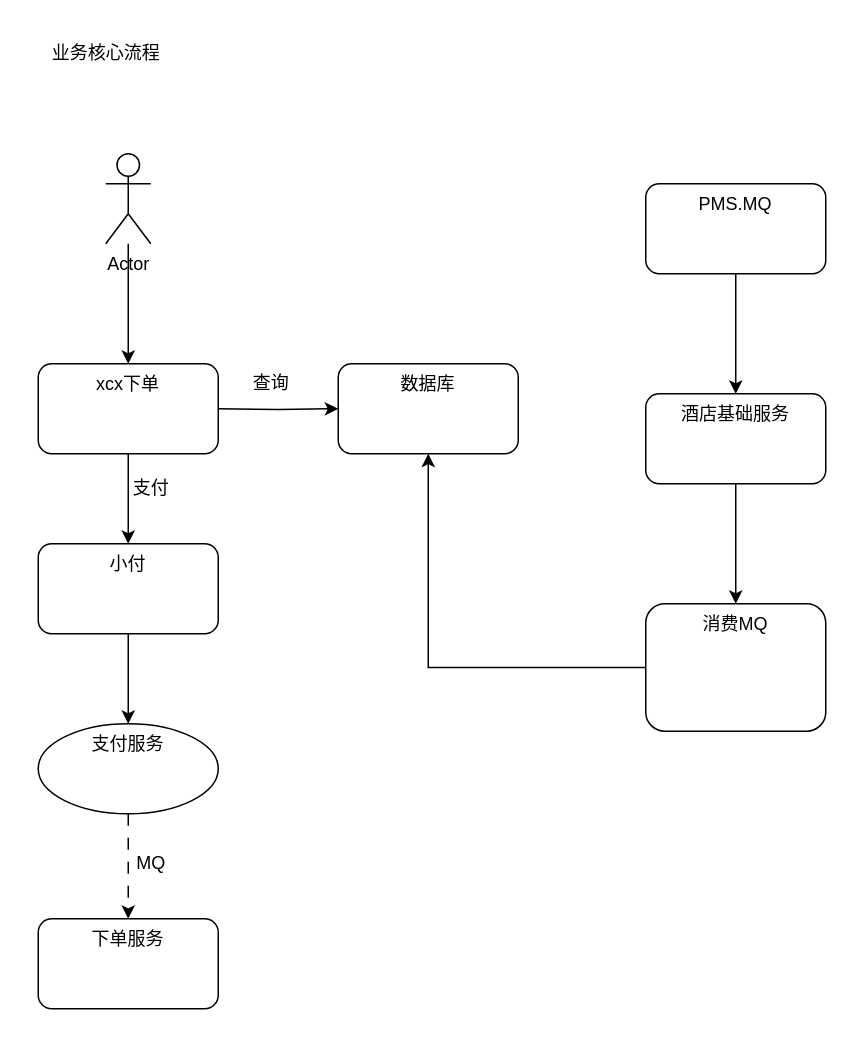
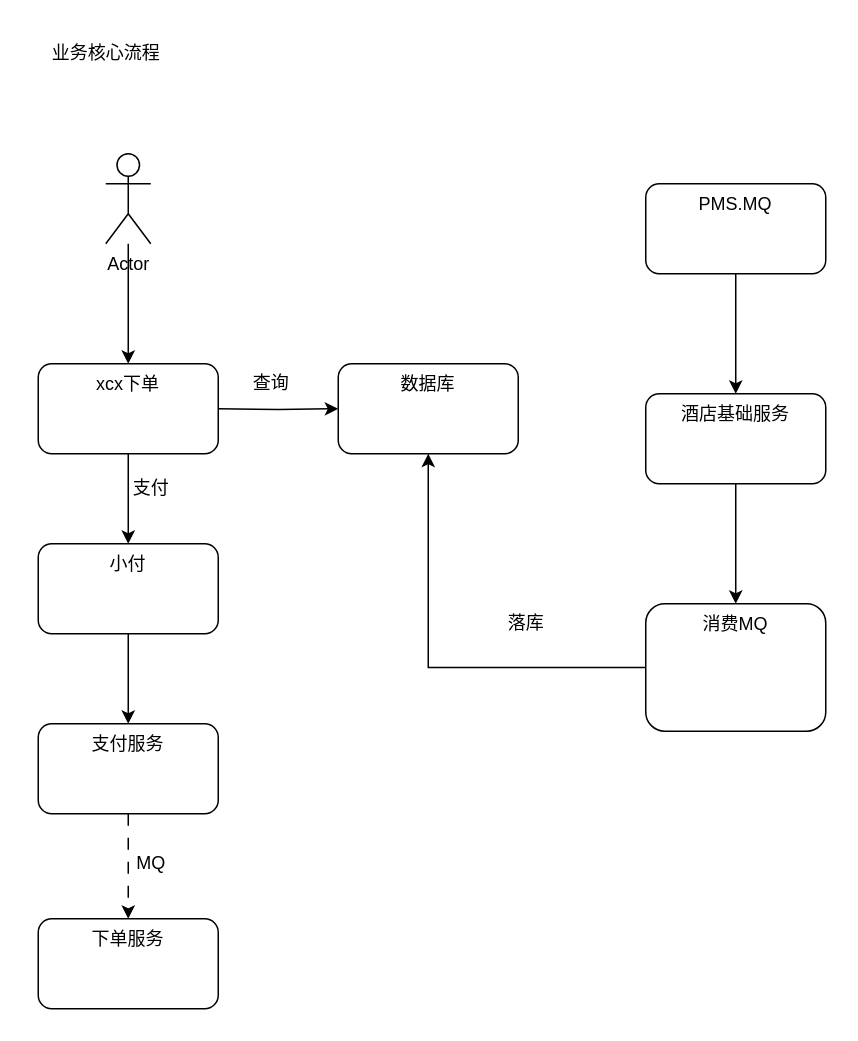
none -> (526, 623)
(128, 769) -> (128, 769)
